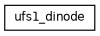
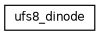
(50, 18) -> (50, 18)
